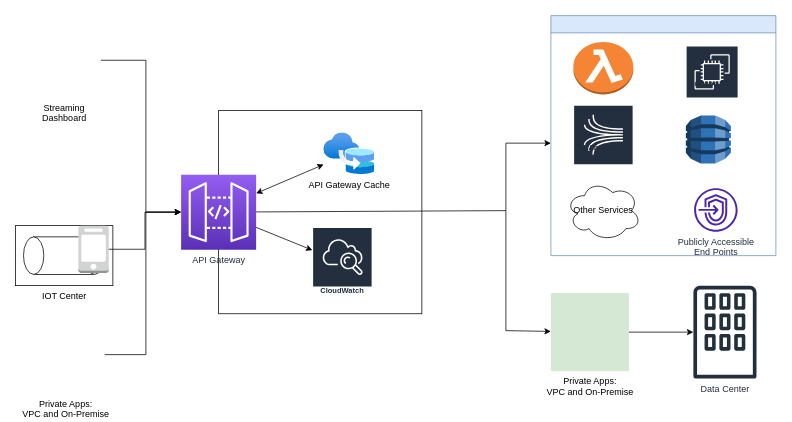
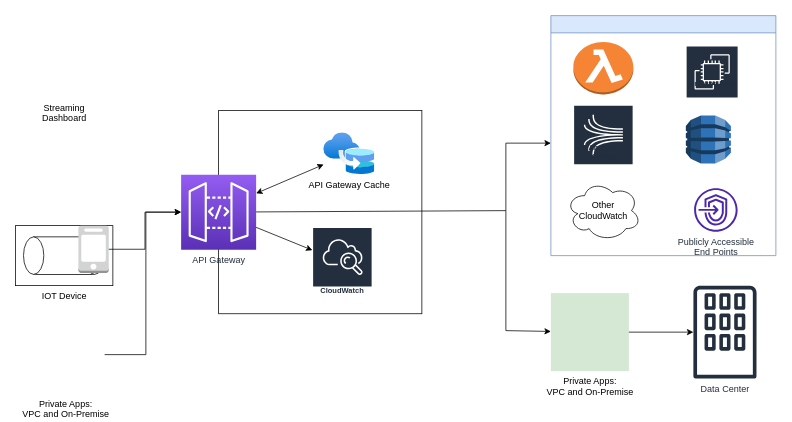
(146, 111) -> none
(603, 210) -> (603, 210)
(65, 296) -> (65, 296)
